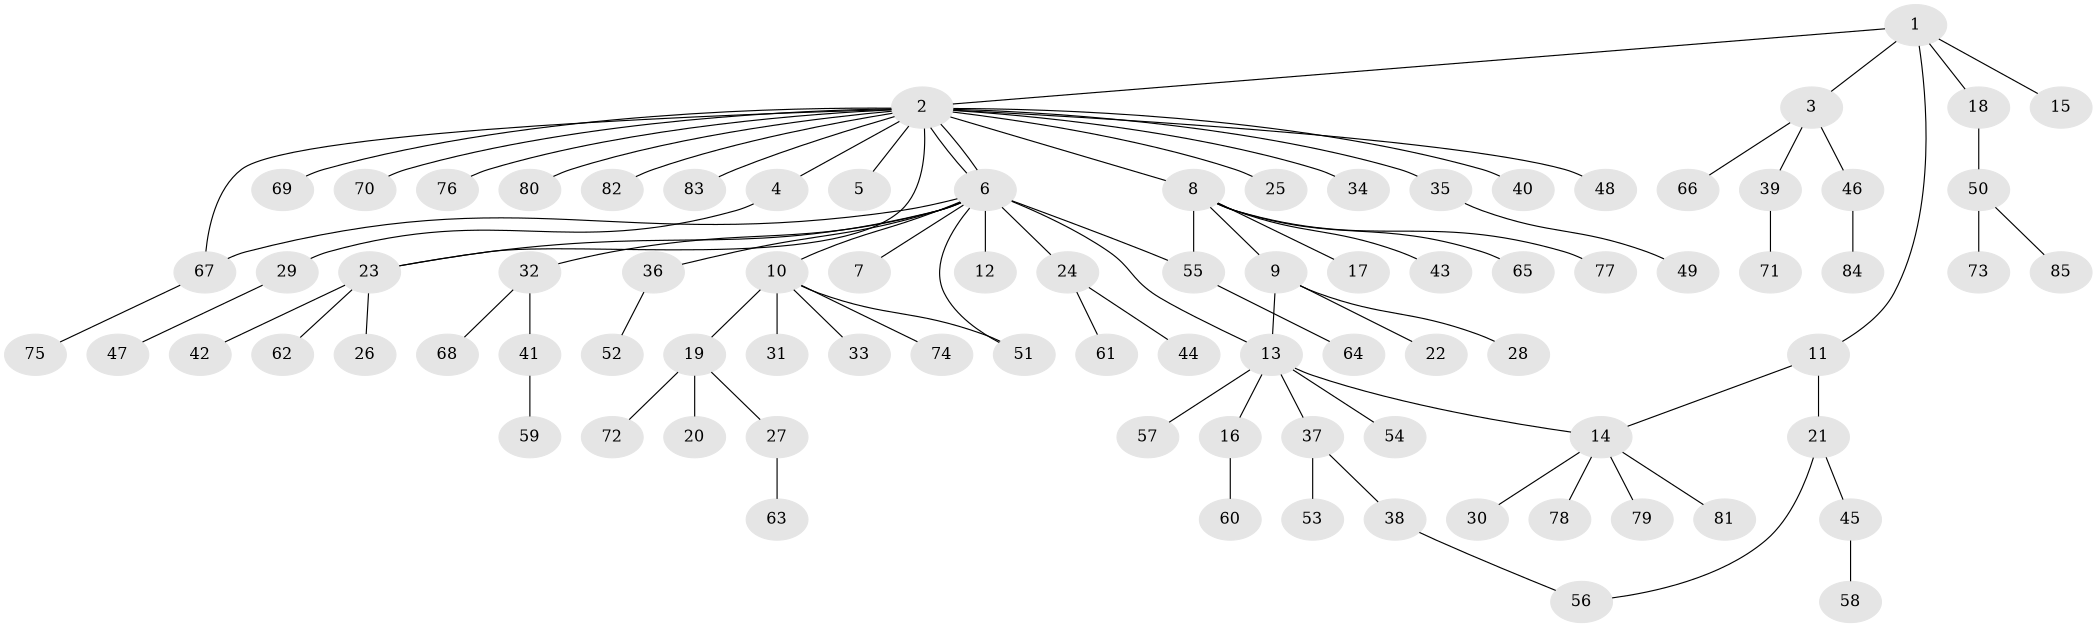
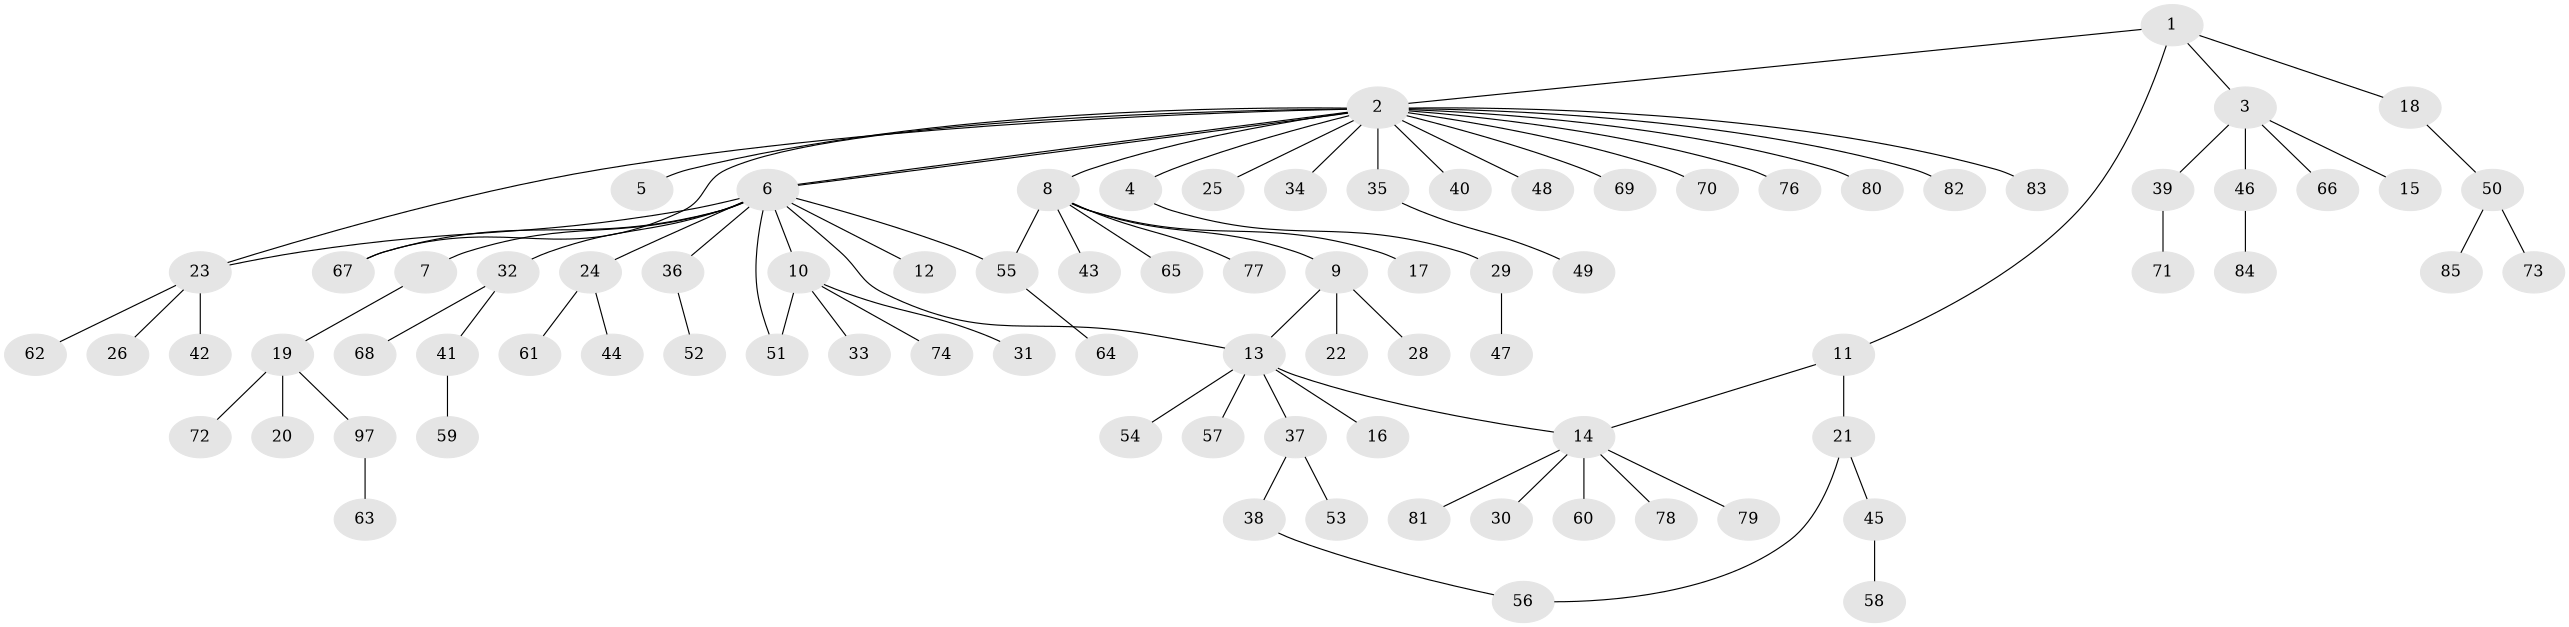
(1988, 66) -> (2328, 149)
(736, 313) -> (354, 314)
(35, 355) -> none
(777, 437) -> (365, 437)
(1230, 478) -> (1584, 478)
